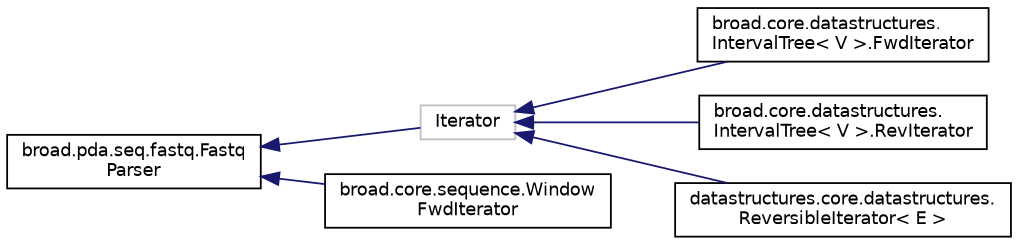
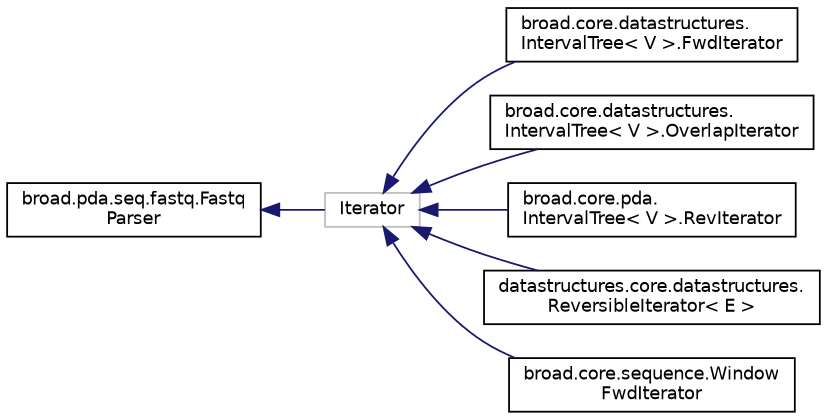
none -> (652, 122)
(843, 122) -> (652, 210)
(302, 181) -> (445, 310)
